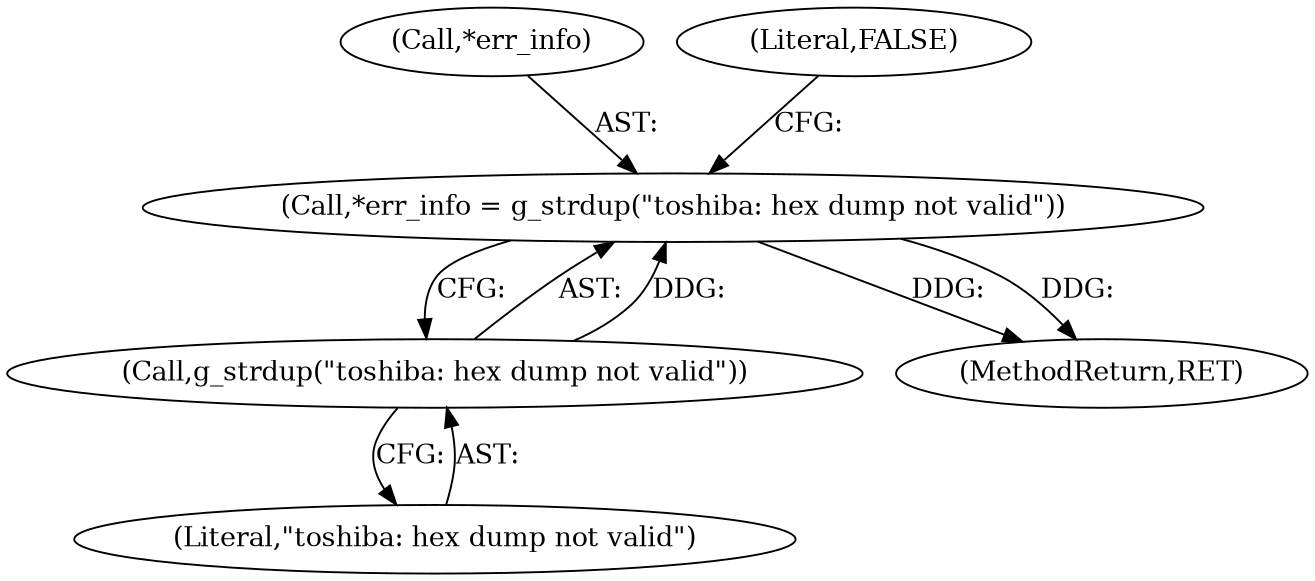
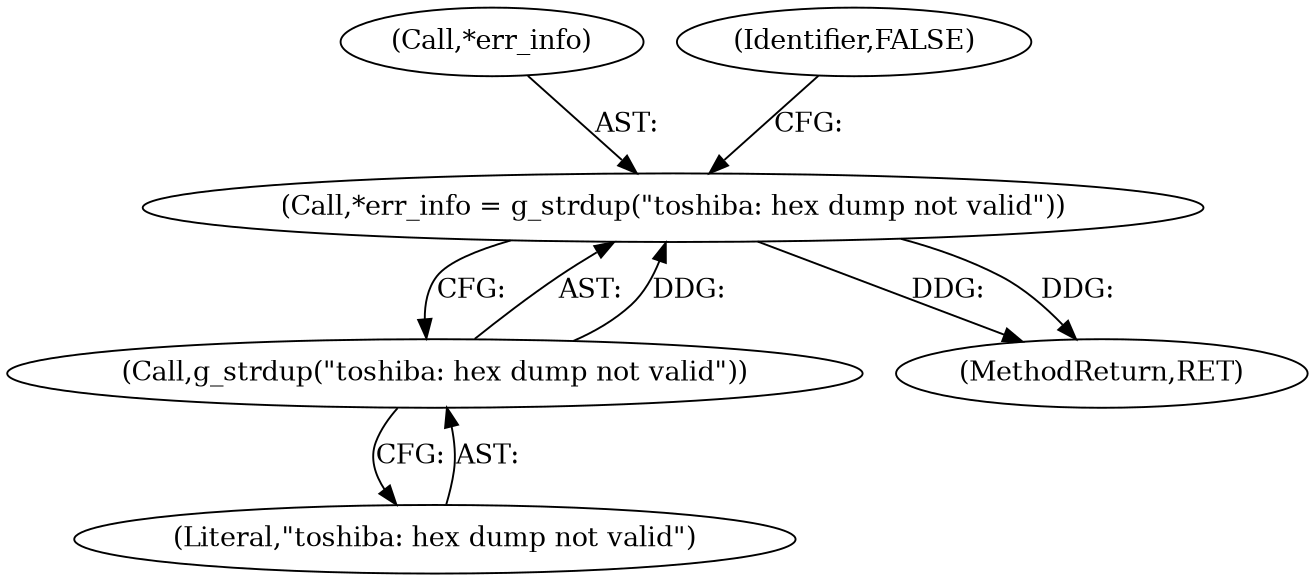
(854, 42) -> (854, 42)
